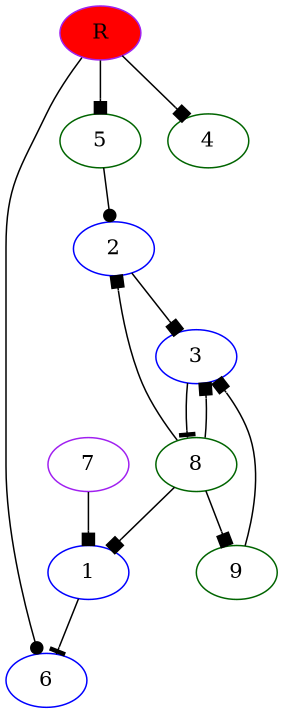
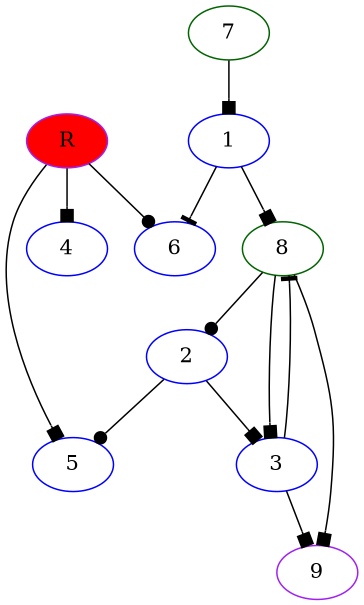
(100, 141) -> (73, 465)
(208, 141) -> (67, 249)
(106, 189) -> (135, 406)
(137, 370) -> (239, 298)
(88, 465) -> (229, 33)
(255, 466) -> (294, 511)
(148, 513) -> (252, 188)
(237, 572) -> (317, 572)
